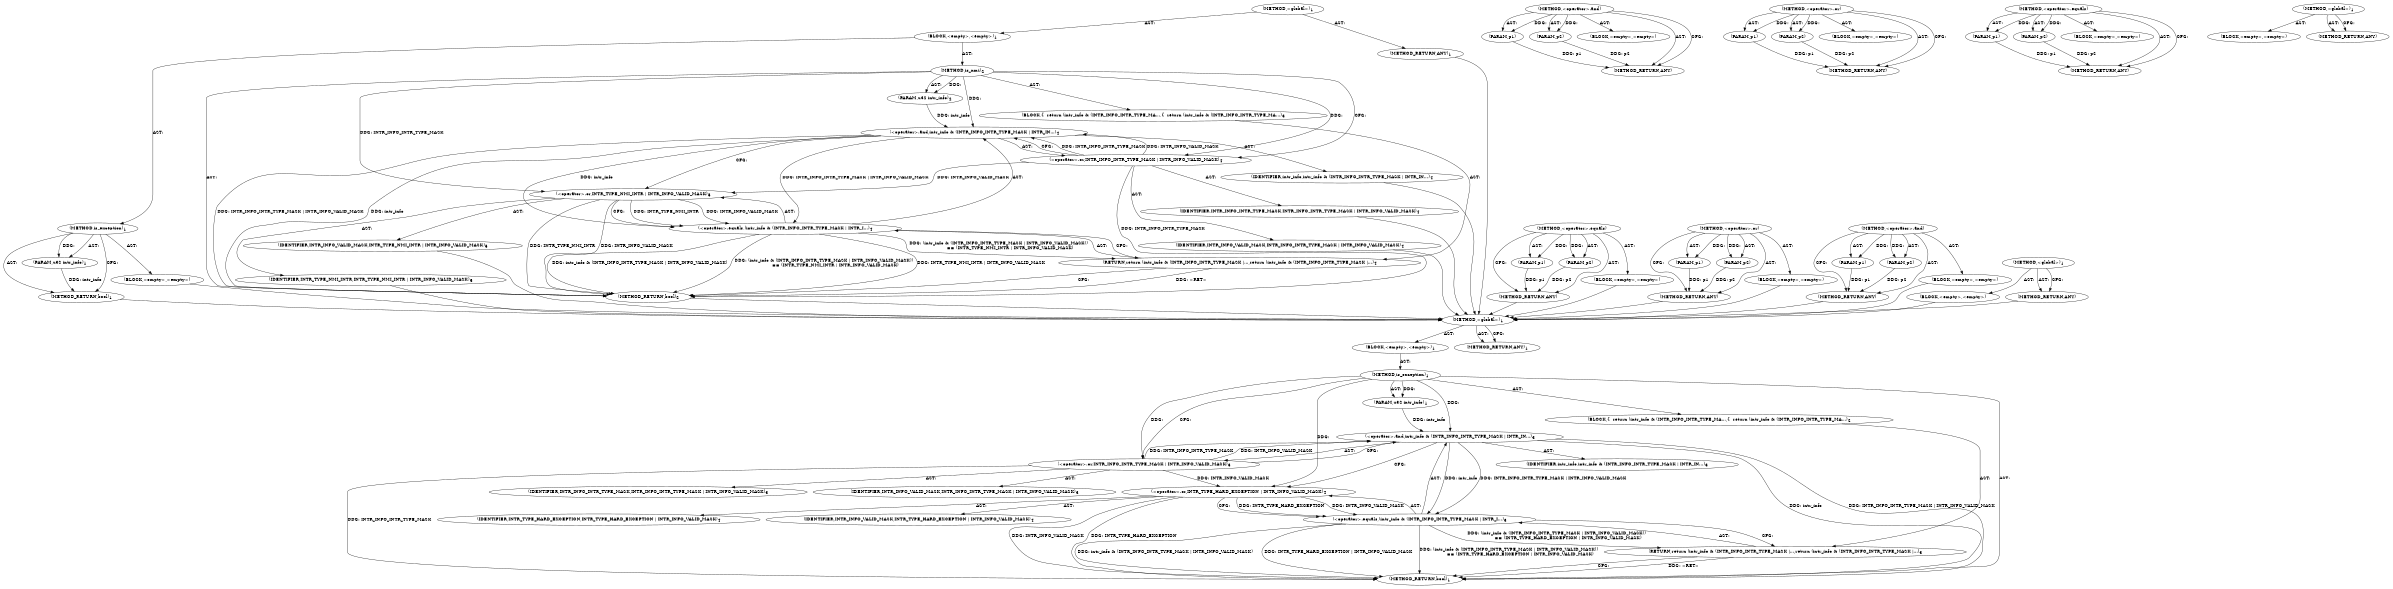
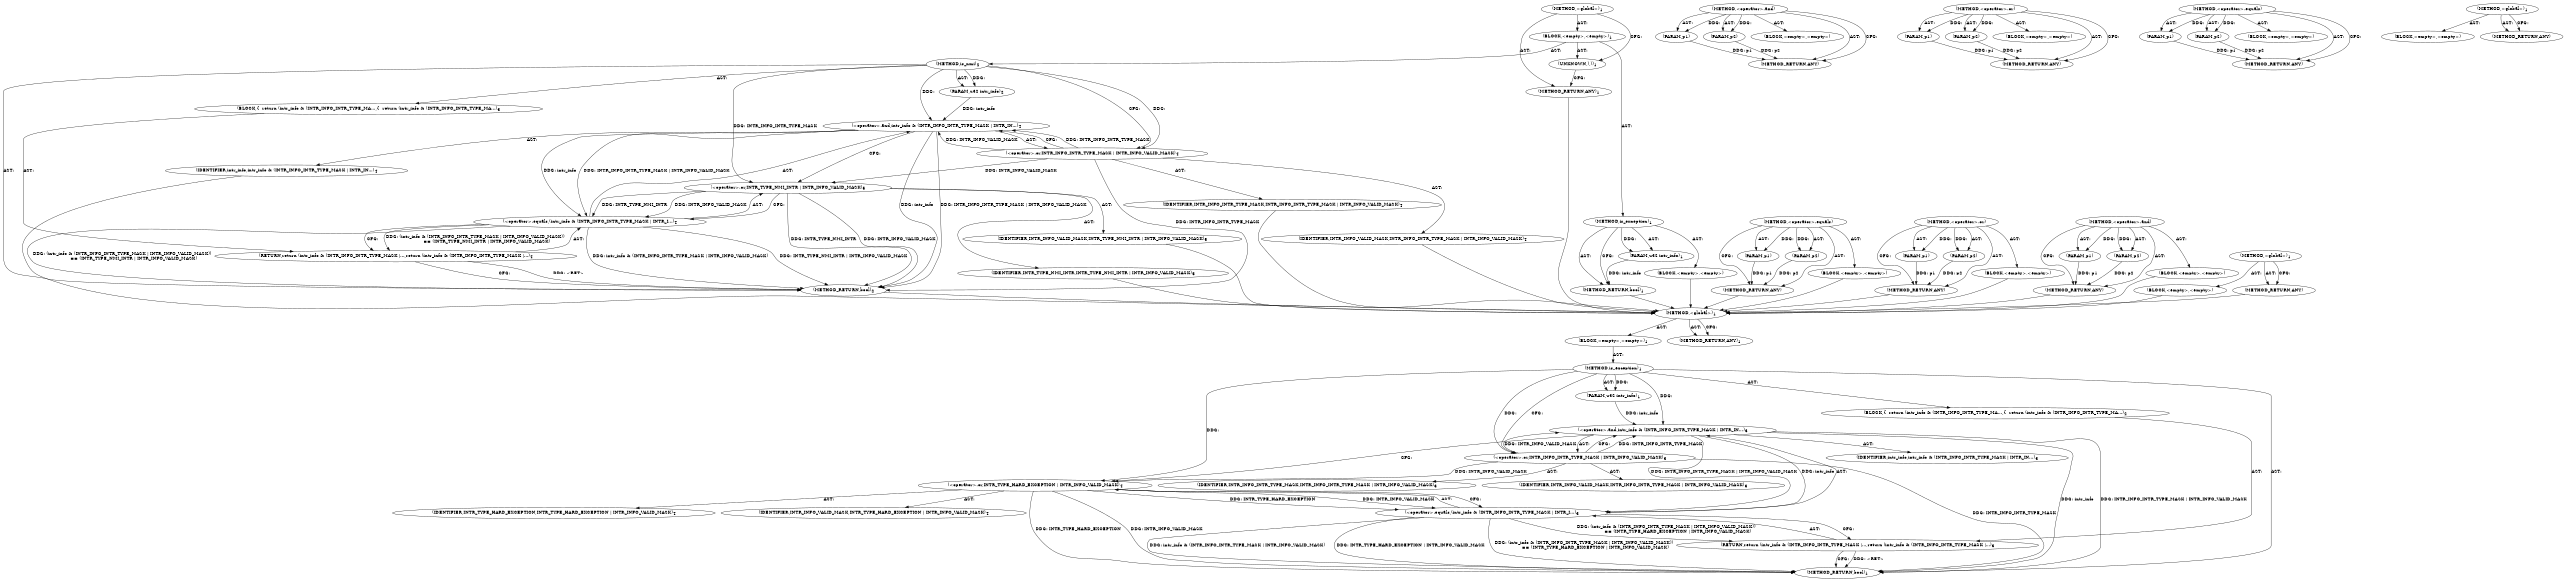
none -> (1577, 64)
